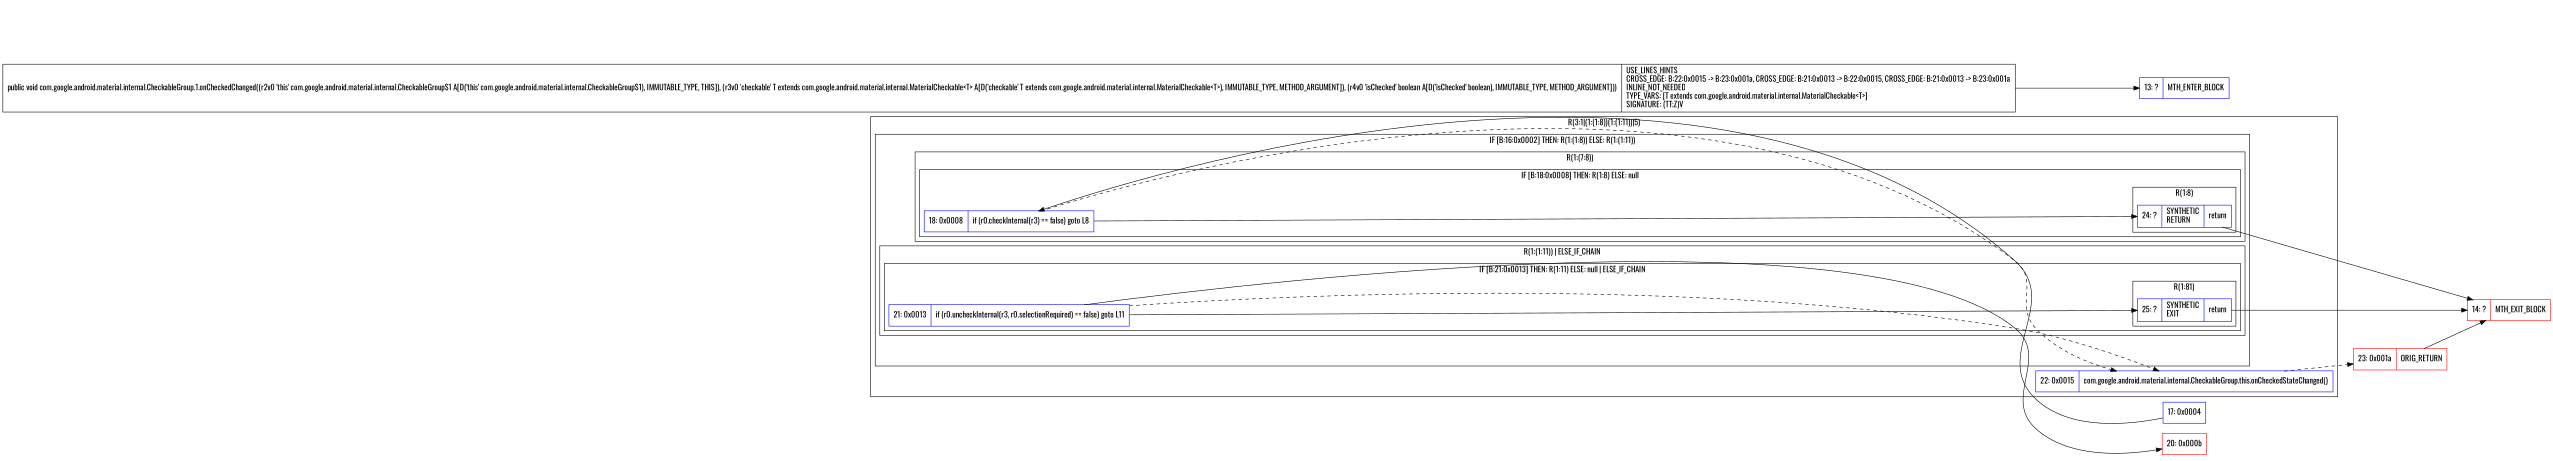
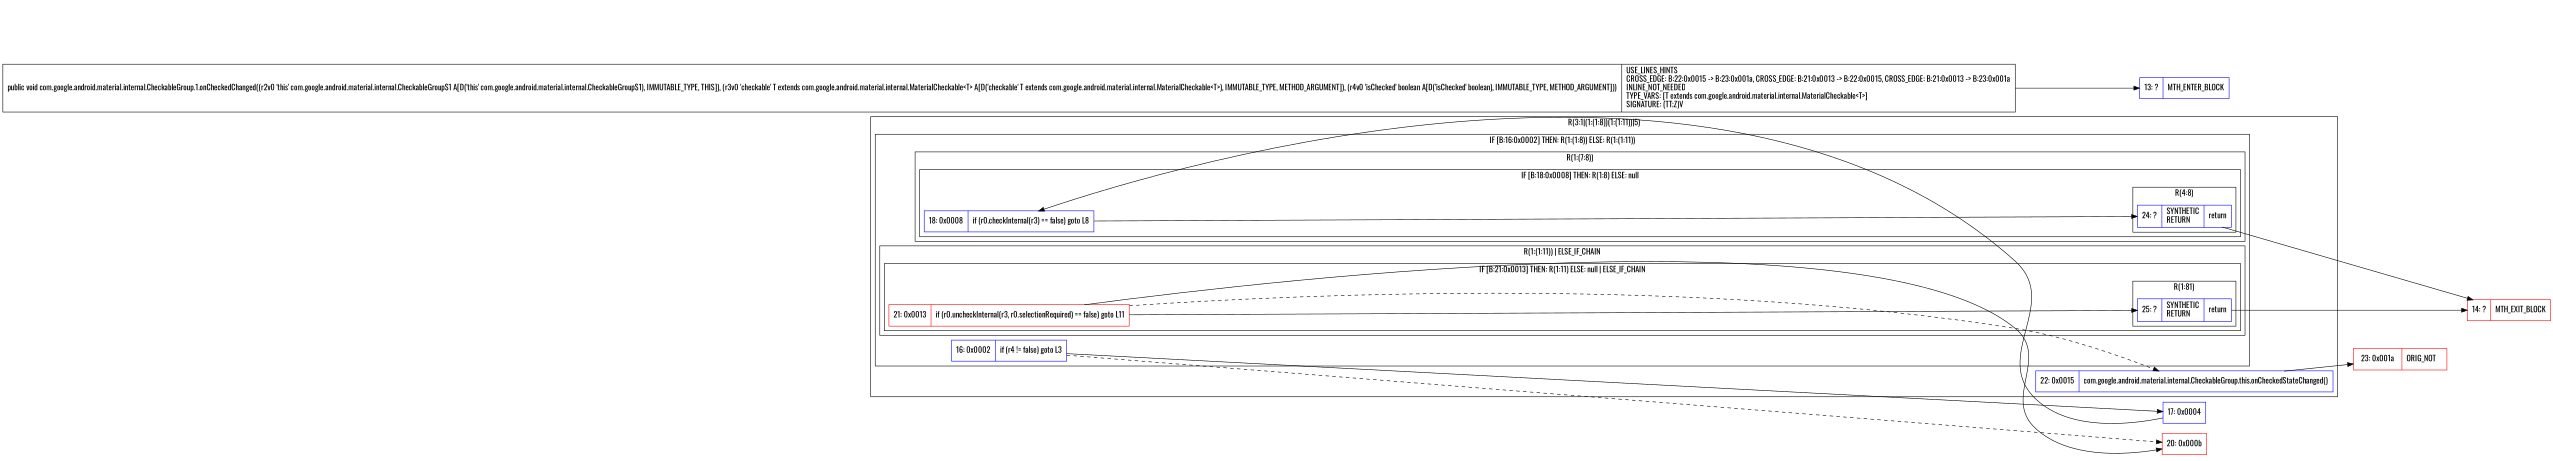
(1588, 130) -> none
(2184, 194) -> (2184, 194)
(2173, 314) -> (2179, 314)
(1009, 315) -> (1009, 315)
(2452, 336) -> none
none -> (1009, 351)
(2422, 359) -> (2421, 359)
(2316, 368) -> (2316, 368)
